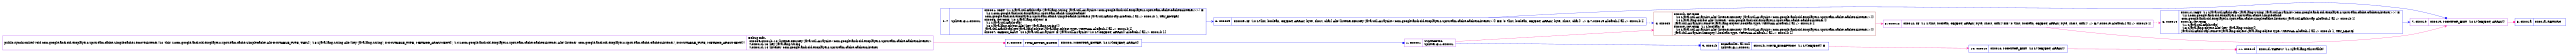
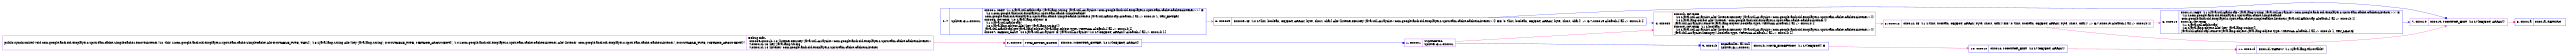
(1209, 21) -> (1209, 21)
